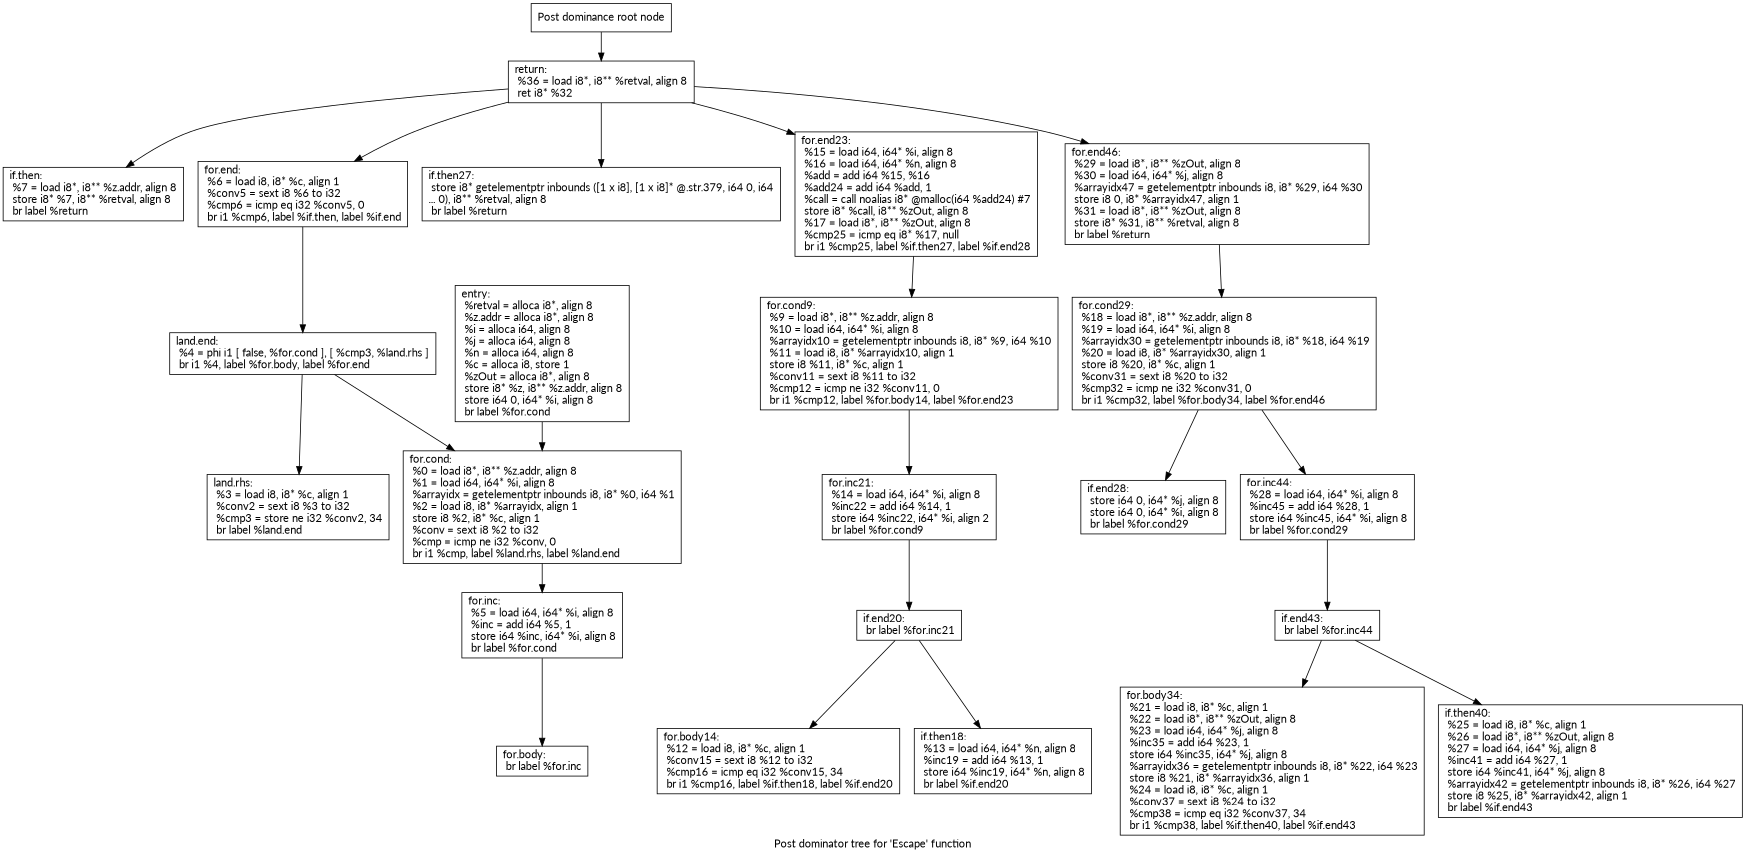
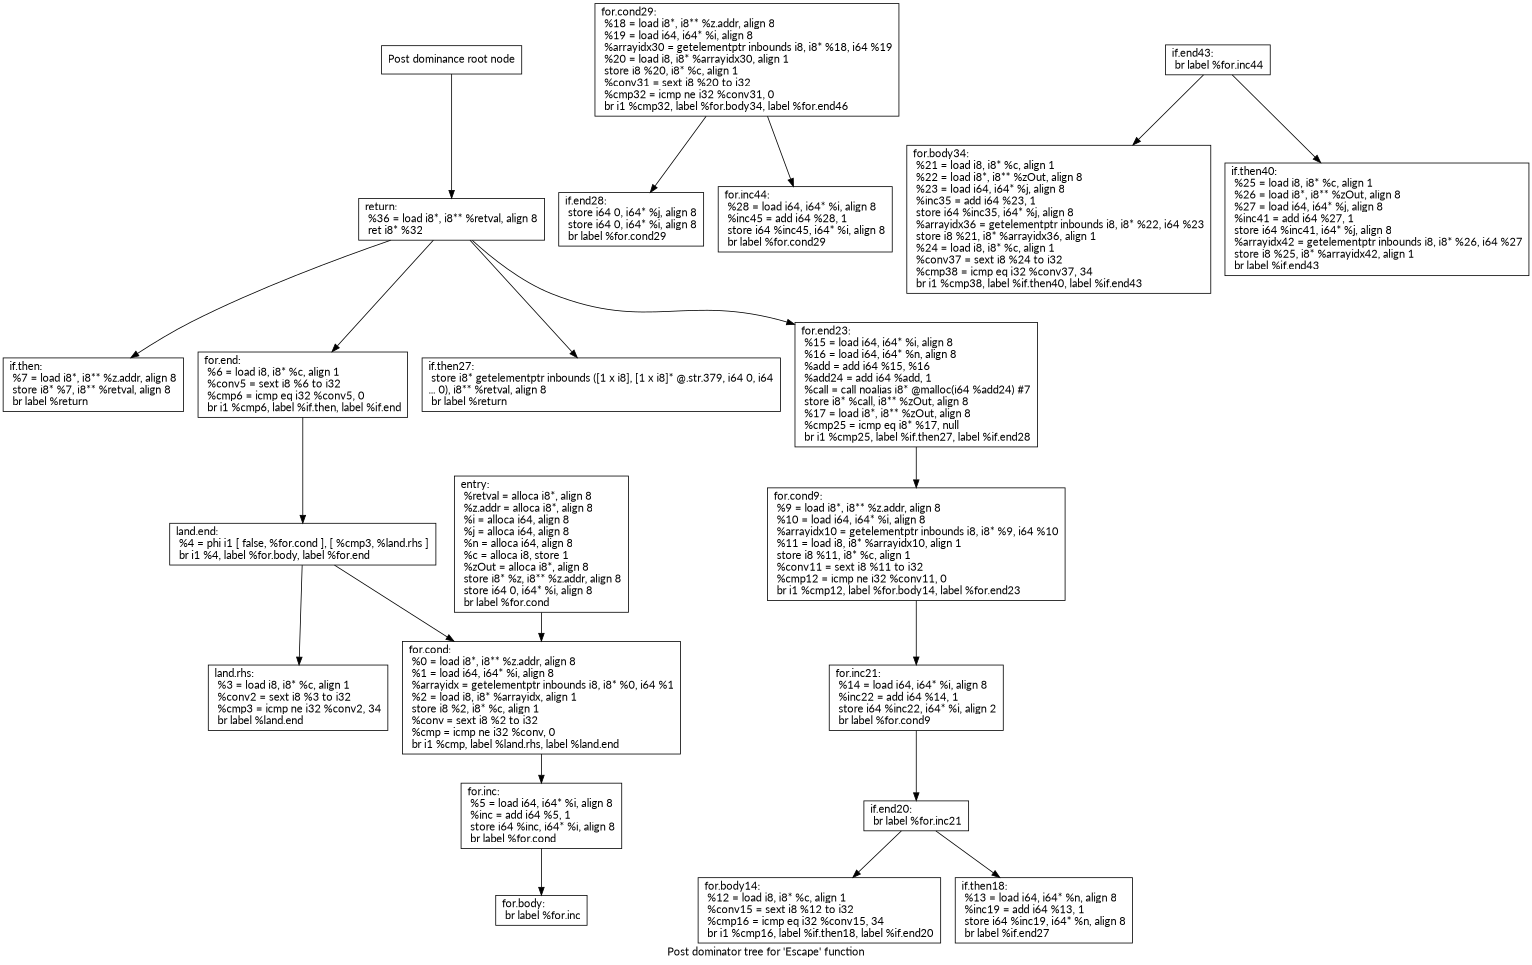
(1217, 194) -> none
(298, 519) -> (298, 709)
(1327, 571) -> none
(965, 784) -> (1006, 934)
